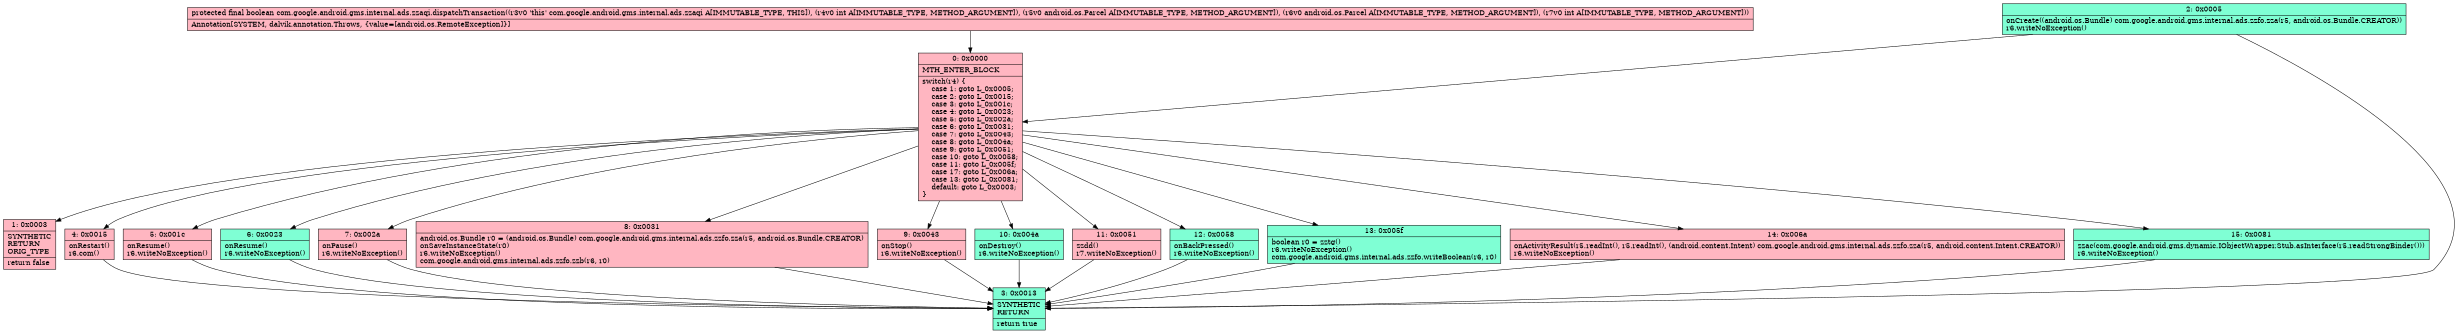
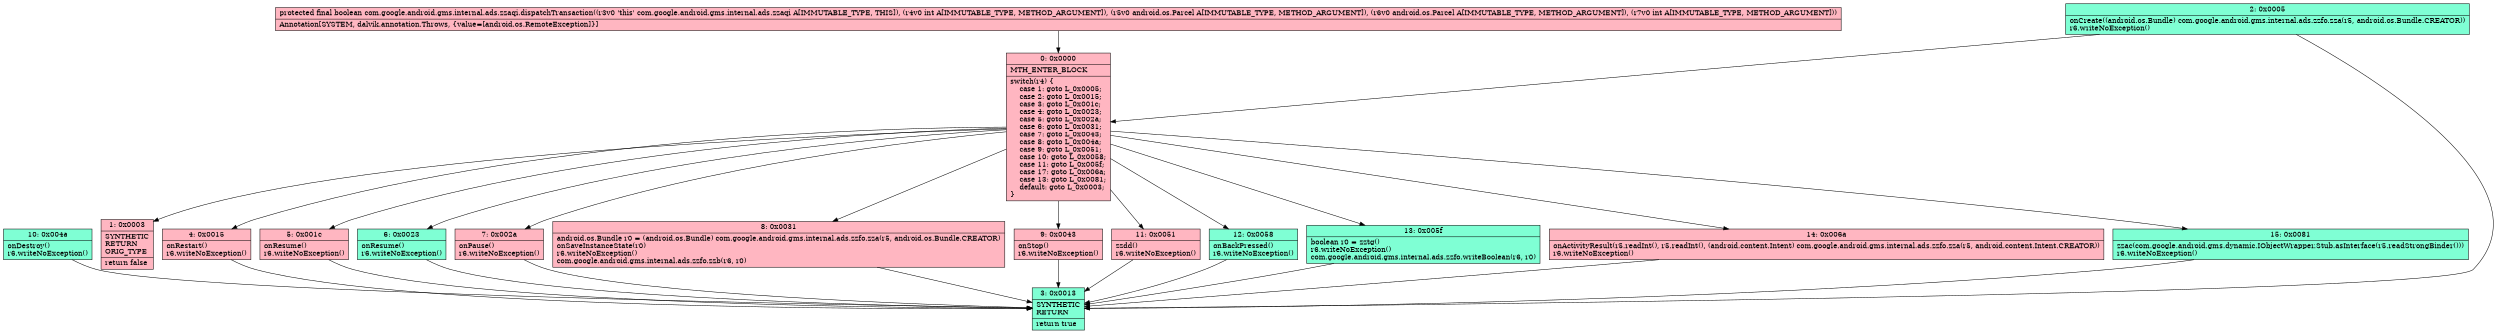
(1006, 213) -> none
(84, 254) -> (207, 254)
(1117, 254) -> (1156, 254)
